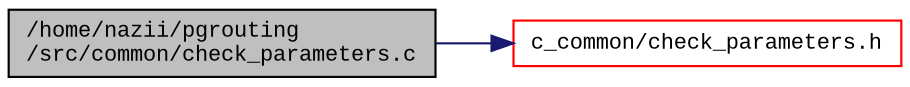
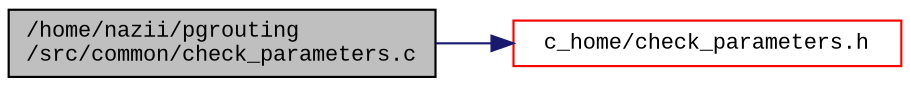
(707, 43) -> (707, 43)
